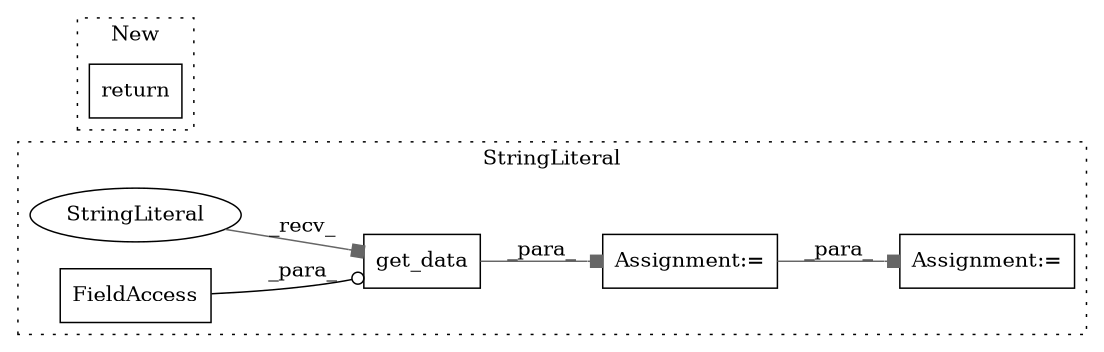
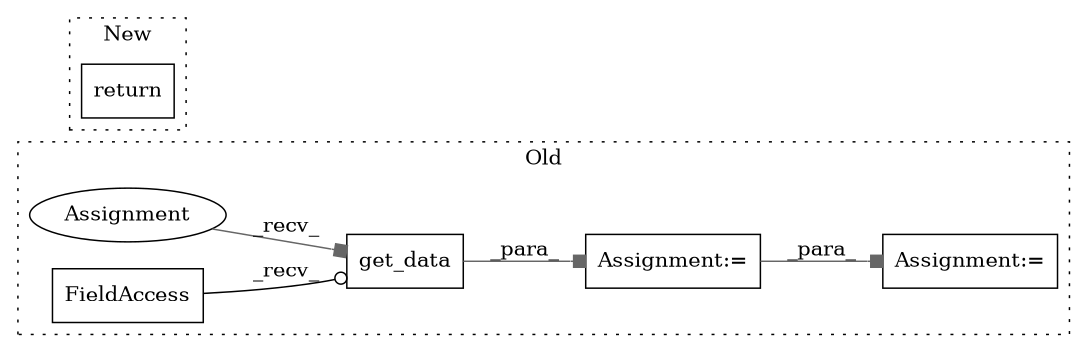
(552, 159) -> (544, 159)
(136, 215) -> (128, 215)
(303, 271) -> (286, 271)
